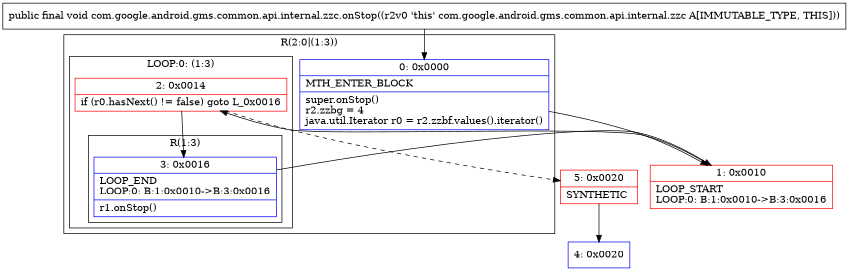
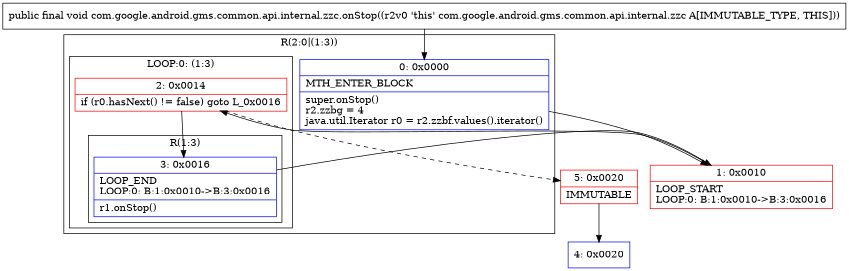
(597, 195) -> (599, 195)
